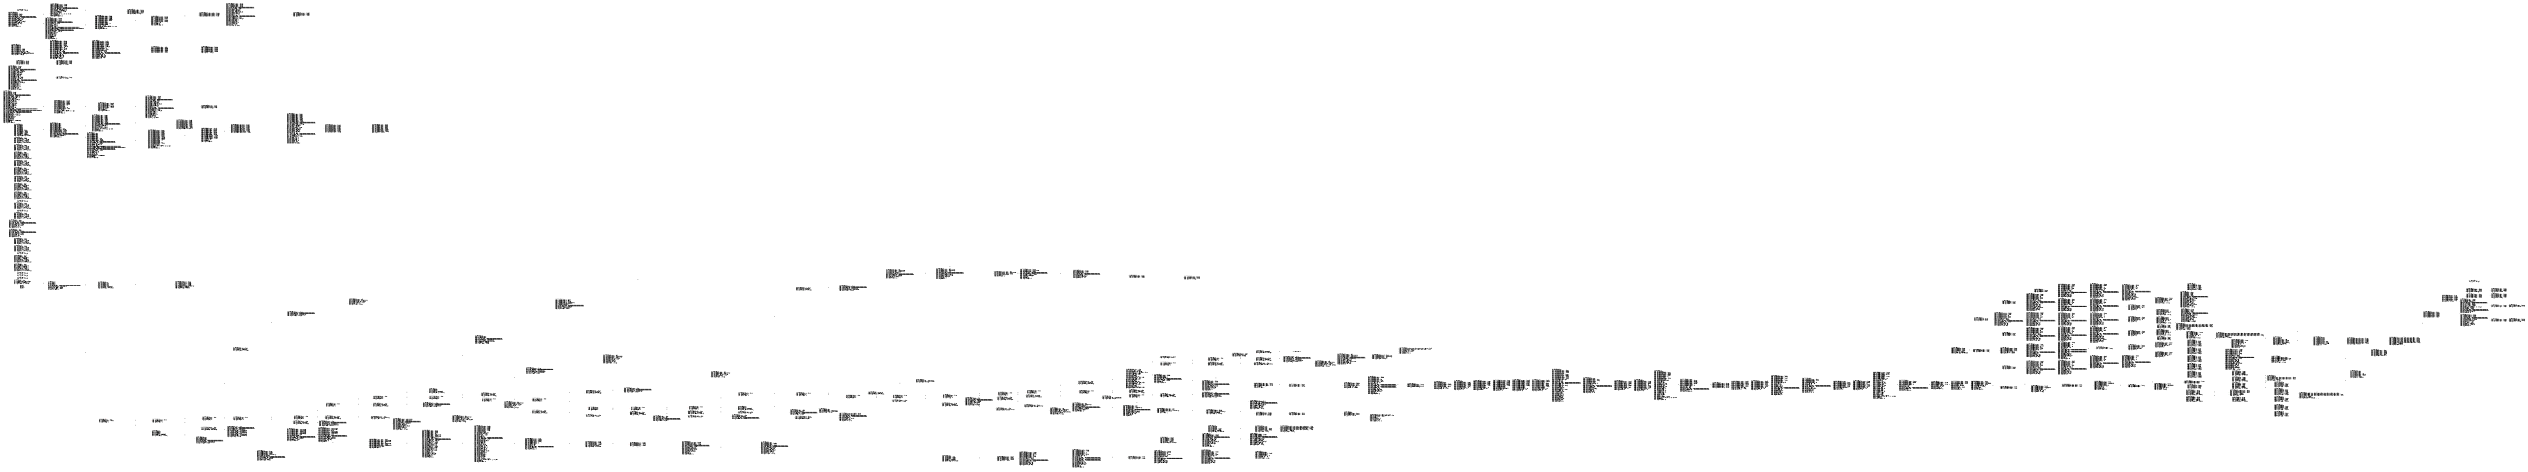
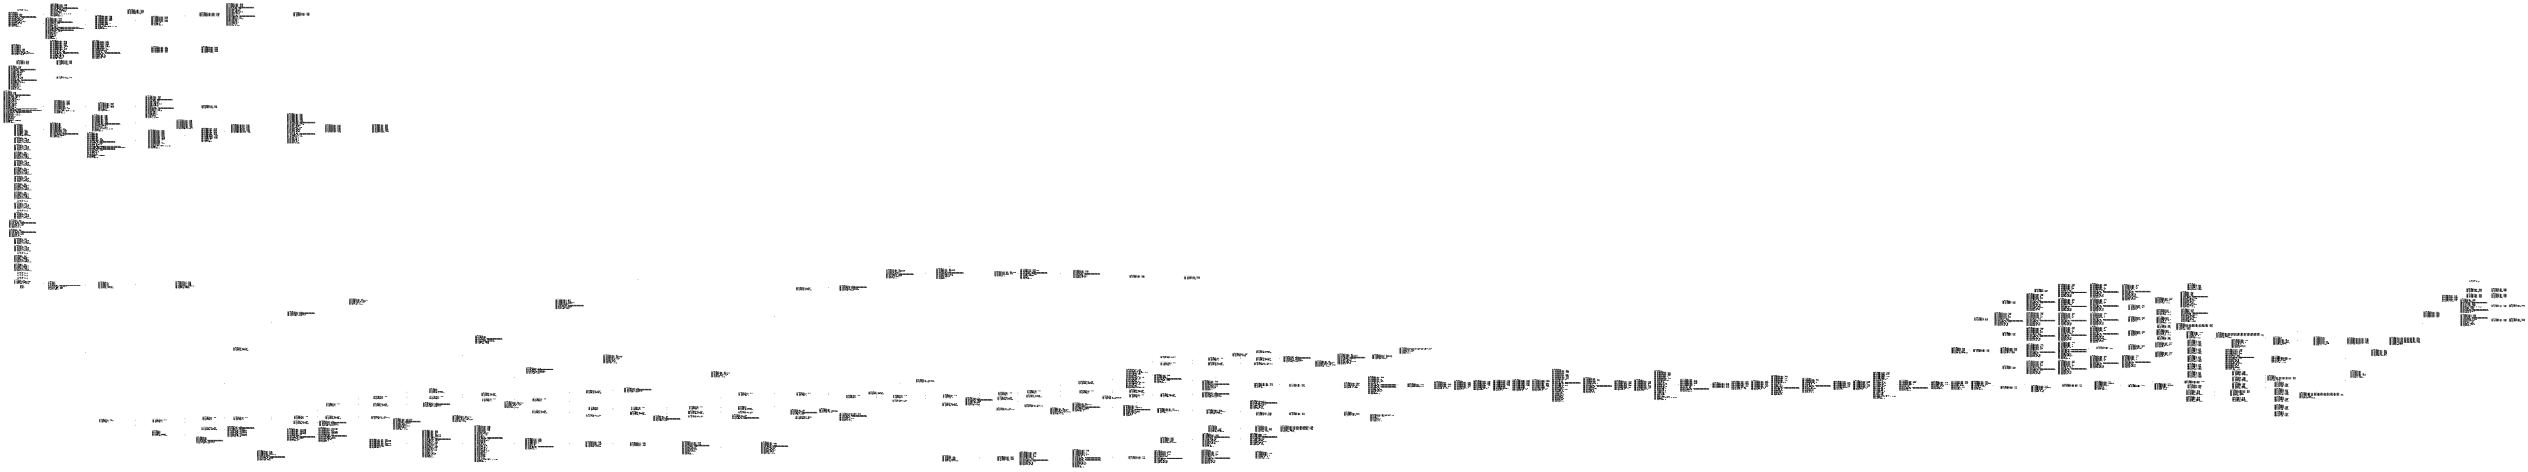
(1297, 352) -> none
